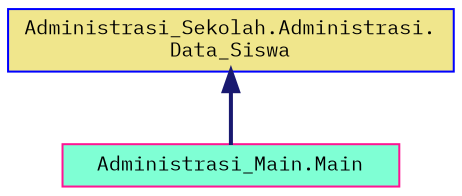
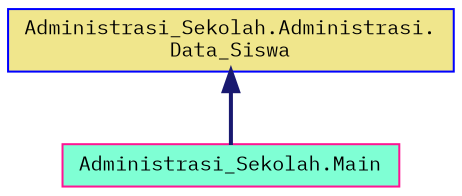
(231, 165) -> (231, 165)
